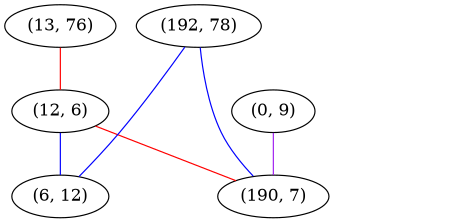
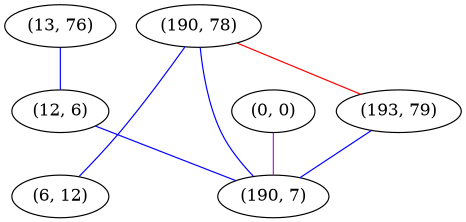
(199, 26) -> (199, 26)
(60, 69) -> (60, 69)
(273, 111) -> (273, 111)
none -> (399, 111)
(166, 153) -> (166, 153)
(60, 154) -> none
